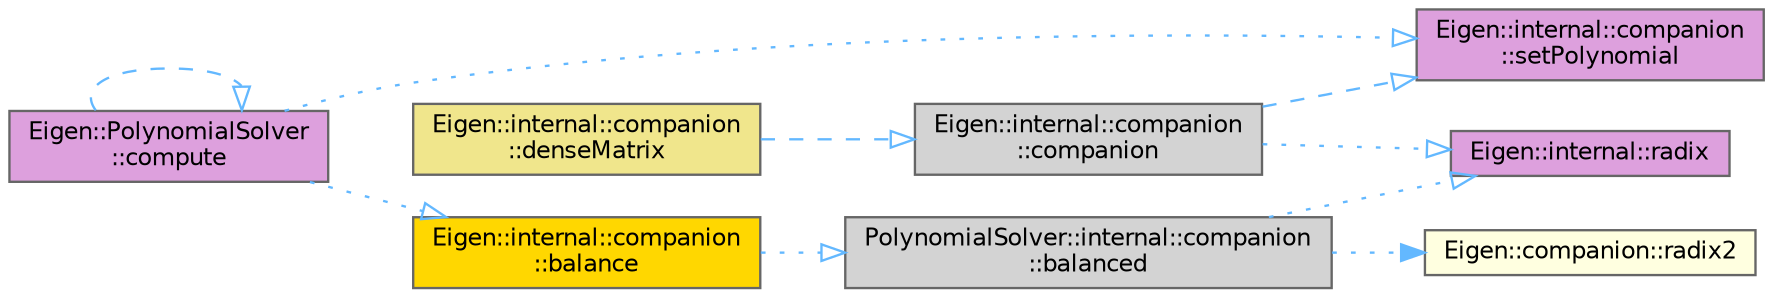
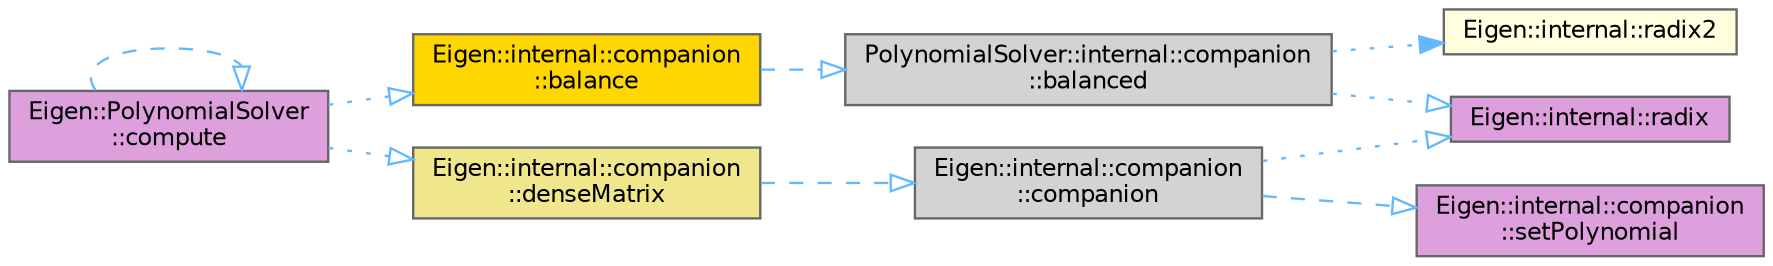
(836, 44) -> (359, 152)
(791, 253) -> (791, 70)
(1590, 253) -> (1590, 32)
